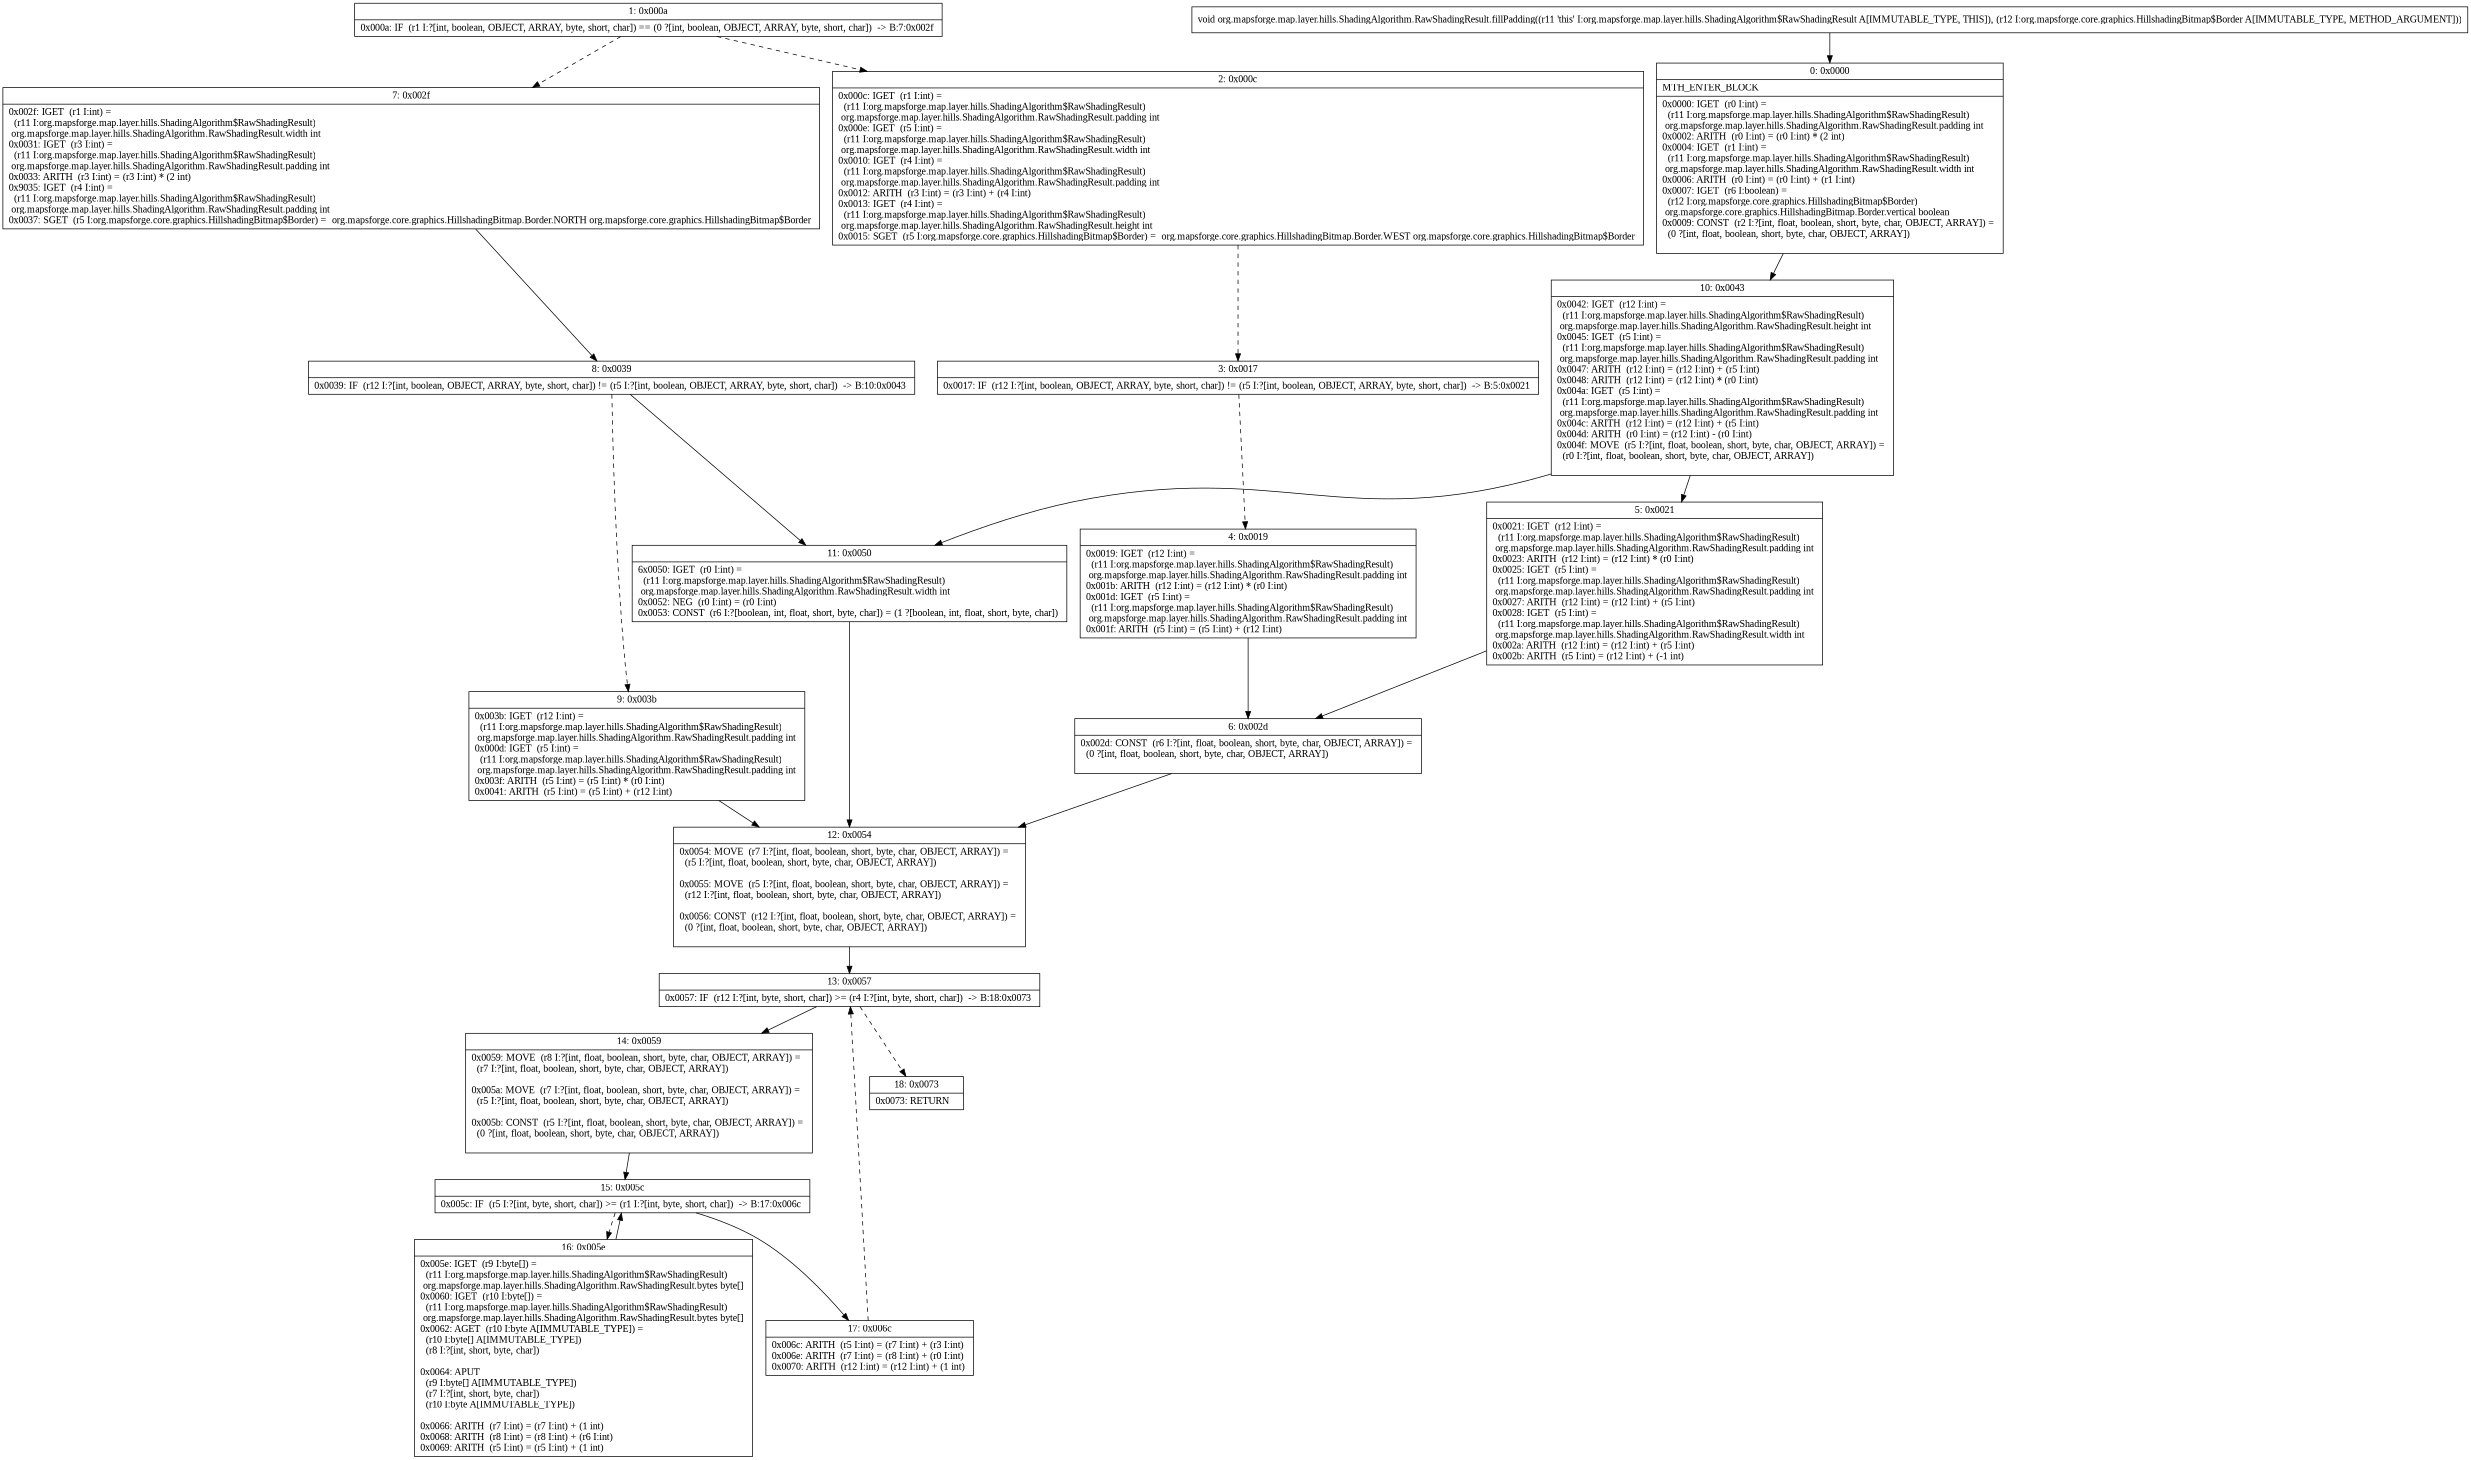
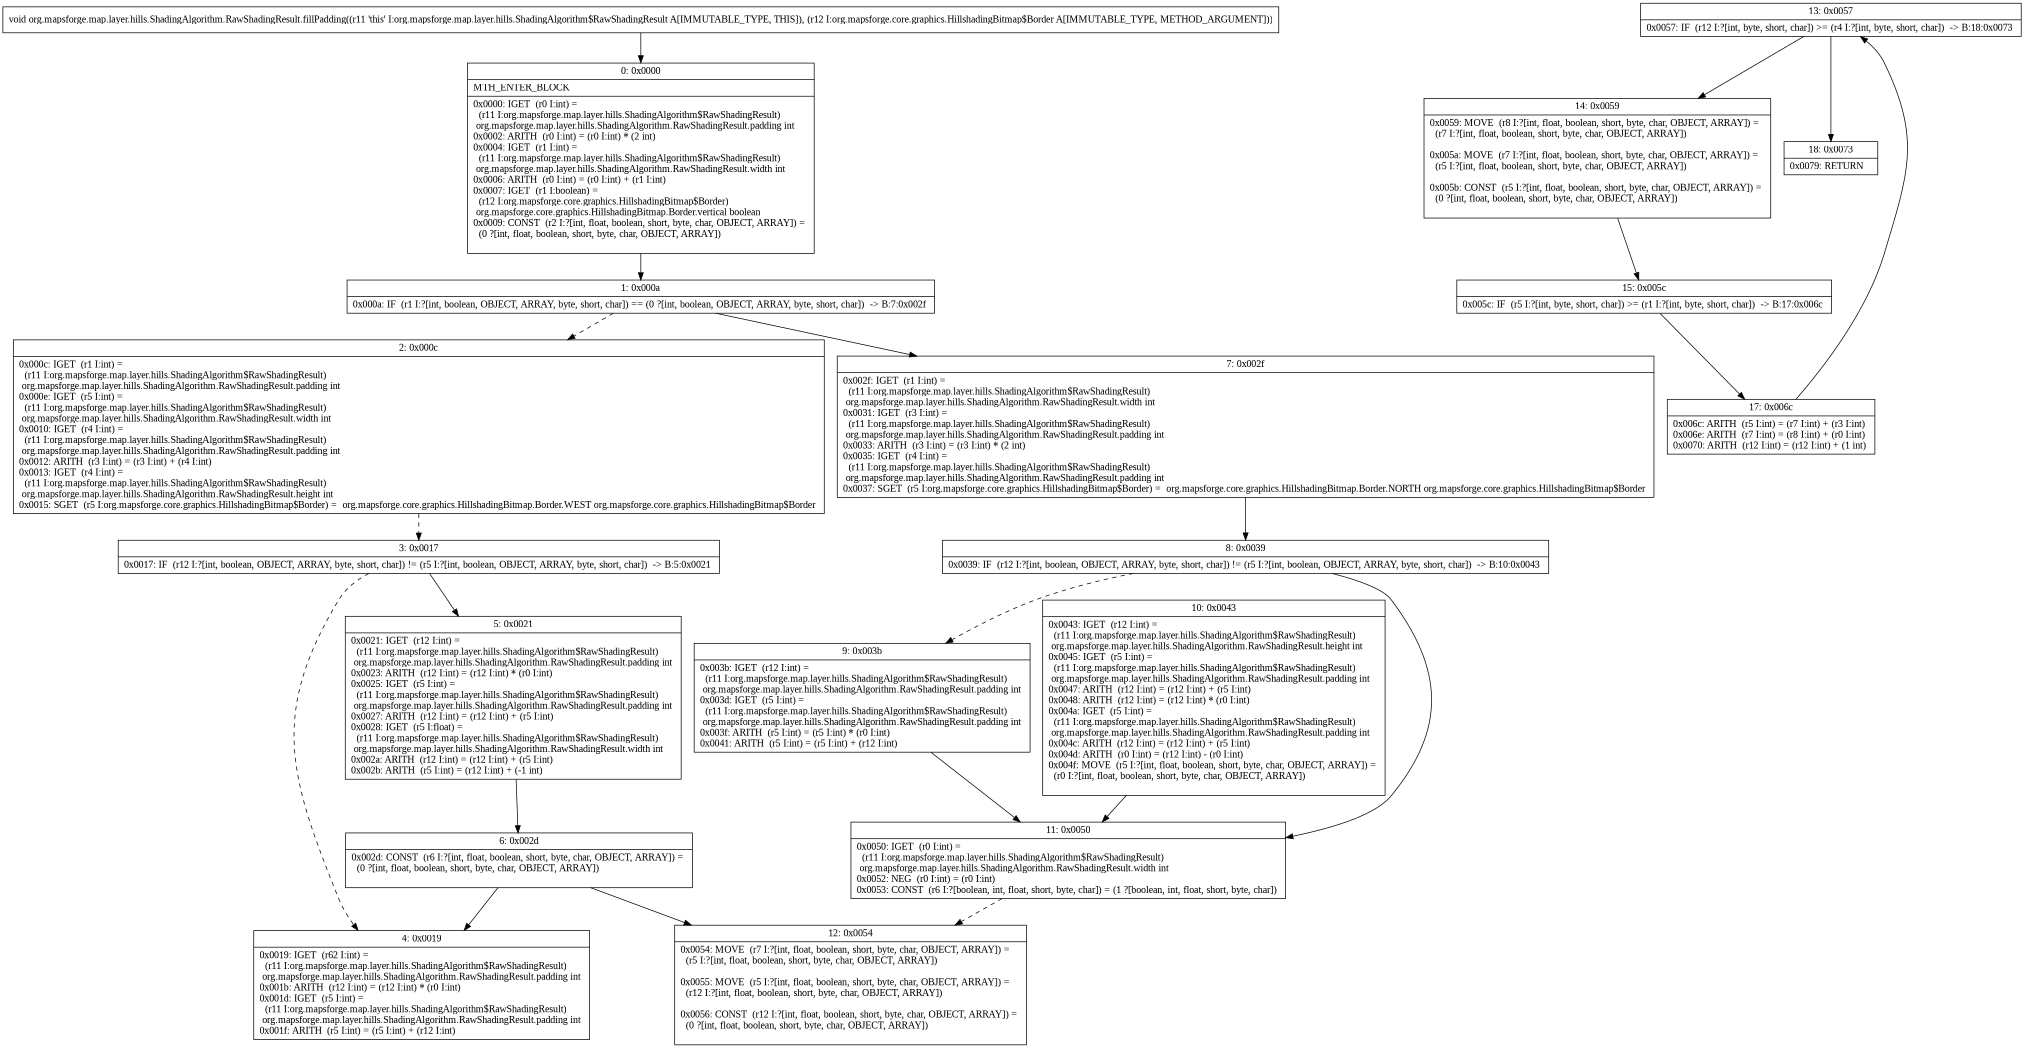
(580, 60) -> (813, 334)
(62, 188) -> (897, 456)
(1726, 191) -> (537, 191)
(1778, 264) -> (641, 263)
(1613, 305) -> (1105, 625)
(1687, 485) -> (442, 592)
(1142, 554) -> (316, 955)
(692, 570) -> (910, 847)
(1546, 613) -> (409, 727)
(1248, 675) -> (483, 906)
(850, 721) -> (982, 910)
(528, 749) -> (754, 700)
(736, 812) -> (973, 785)
(850, 956) -> none
(881, 1038) -> (1831, 85)
(917, 1101) -> (1831, 166)
(859, 1167) -> (1892, 227)
(584, 1348) -> none
